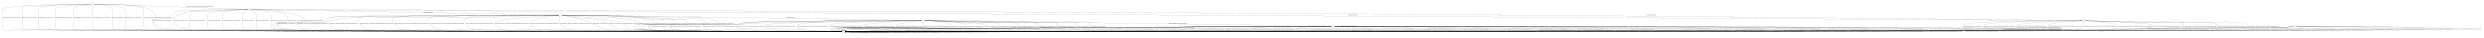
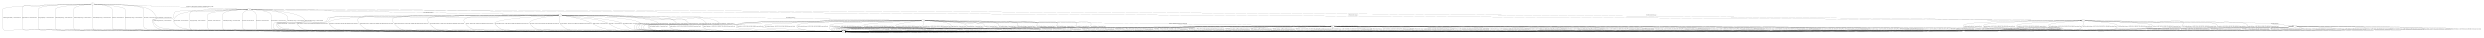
none -> (2189, 22)
